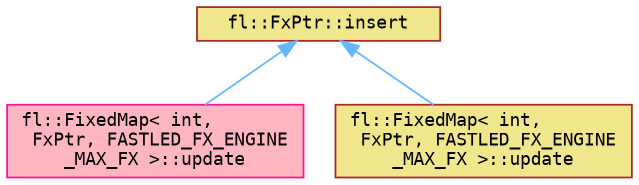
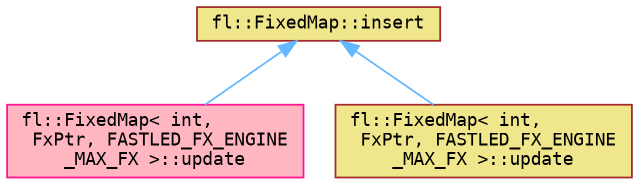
(319, 24) -> (319, 24)
